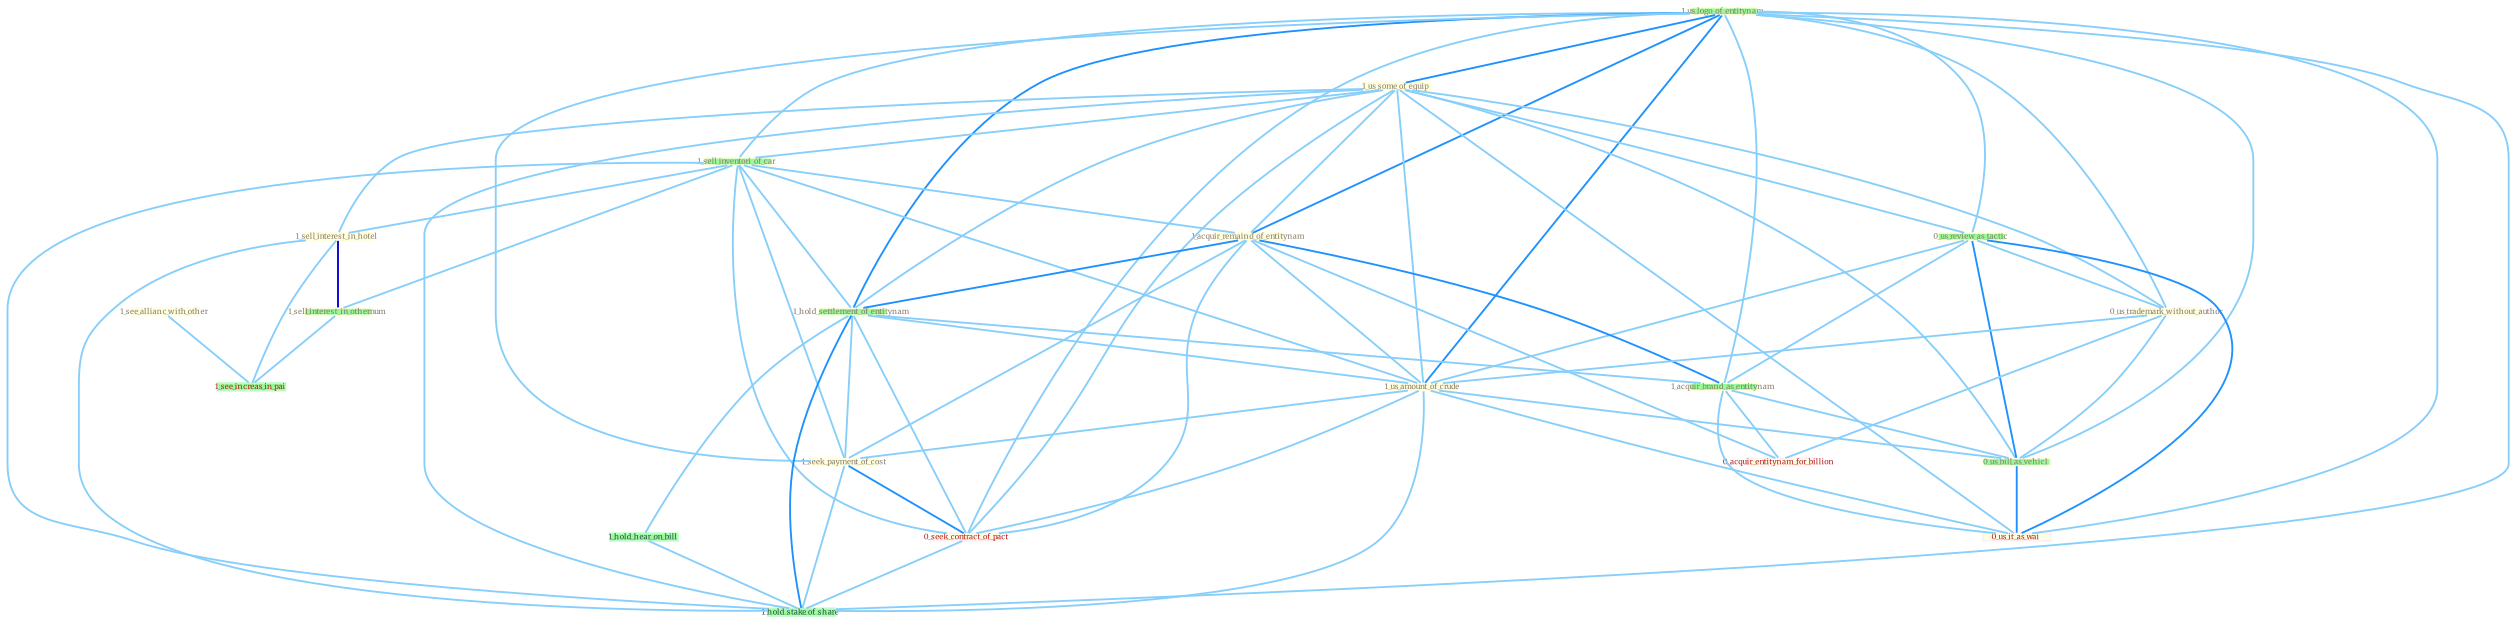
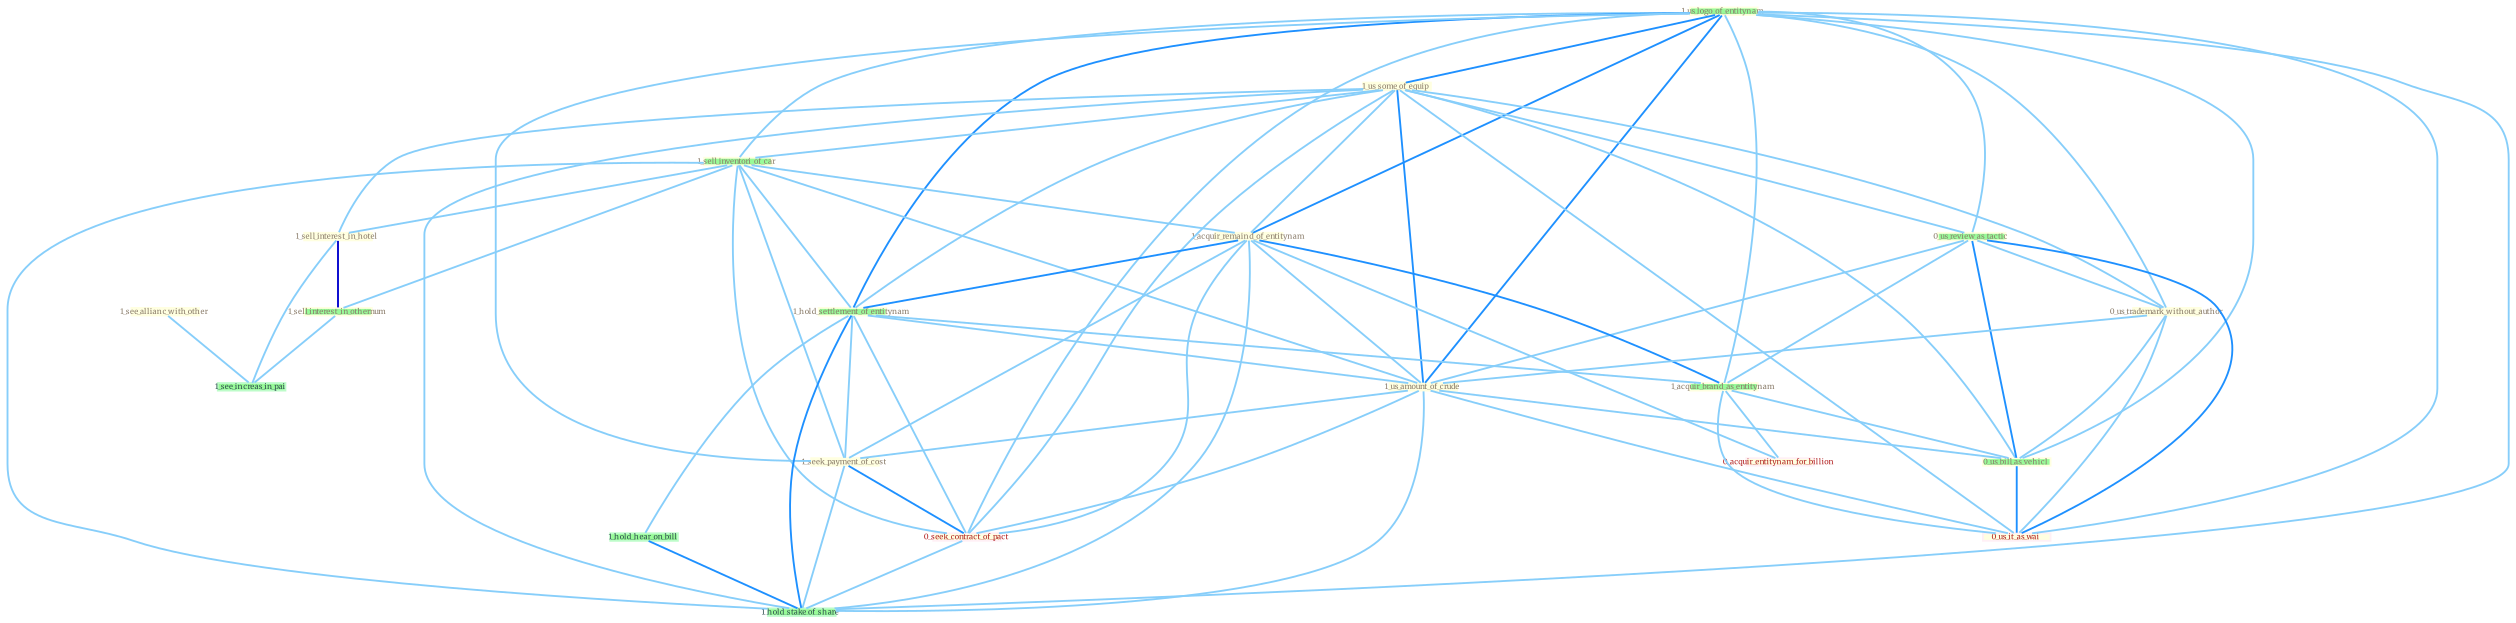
(1410, 236) -> (1410, 236)
(1983, 383) -> (2106, 433)
(252, 387) -> (252, 387)
(117, 519) -> (1134, 517)
(723, 575) -> (723, 575)
